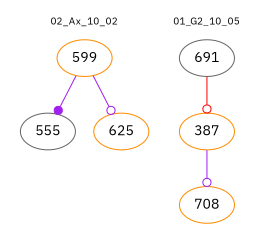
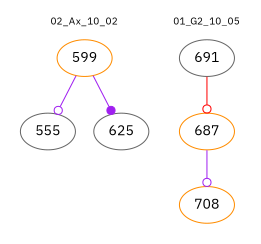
(68, 91) -> (68, 91)
(101, 91) -> (101, 91)
(121, 132) -> (121, 132)
(207, 132) -> (207, 132)
